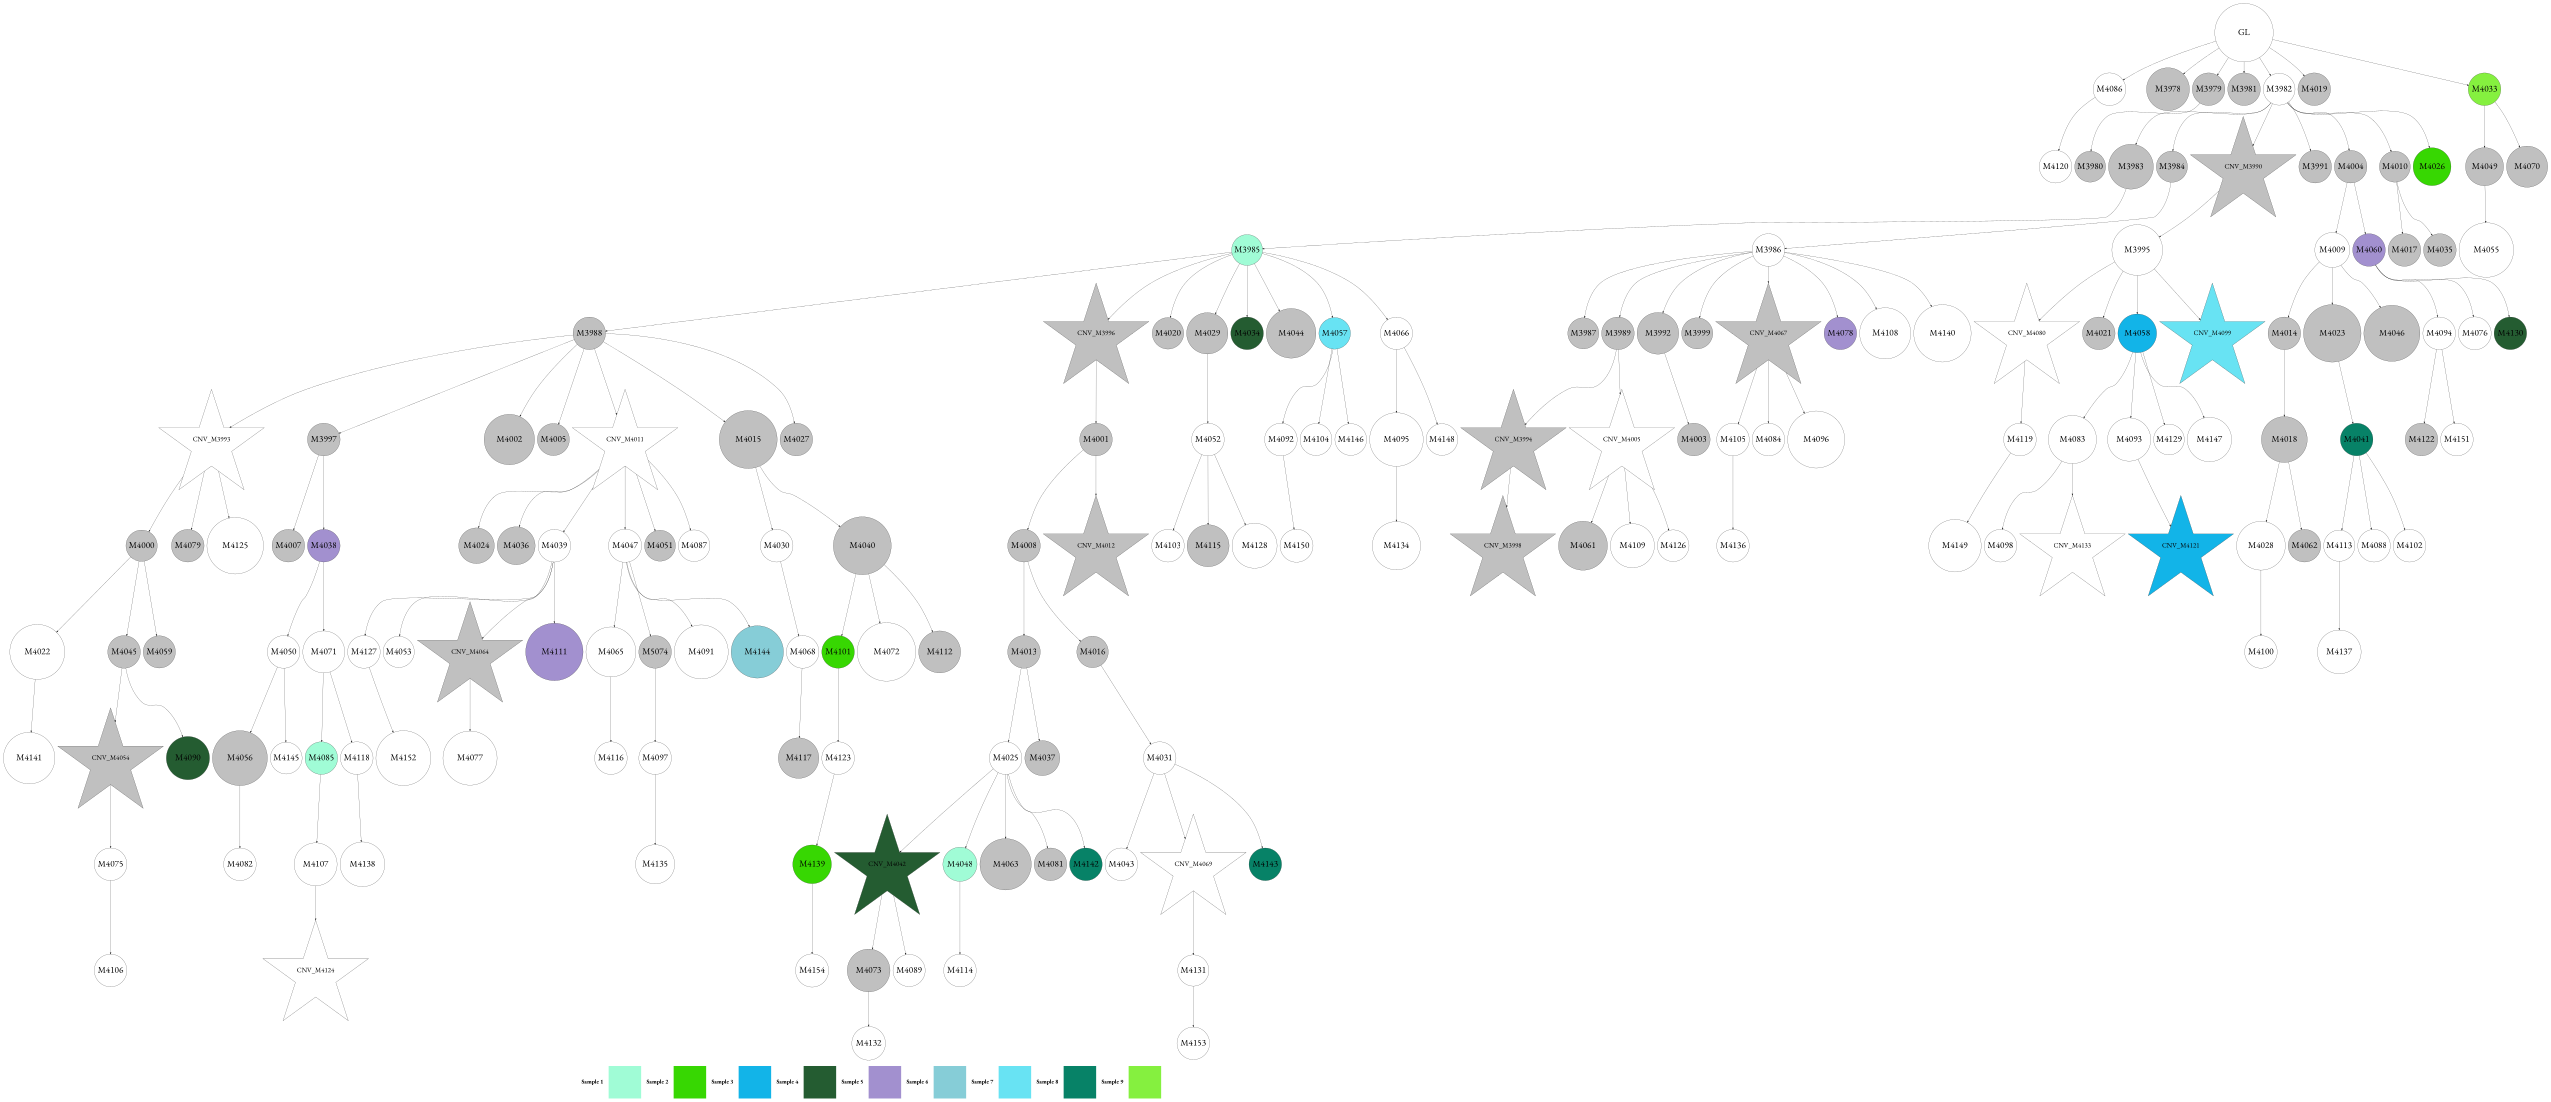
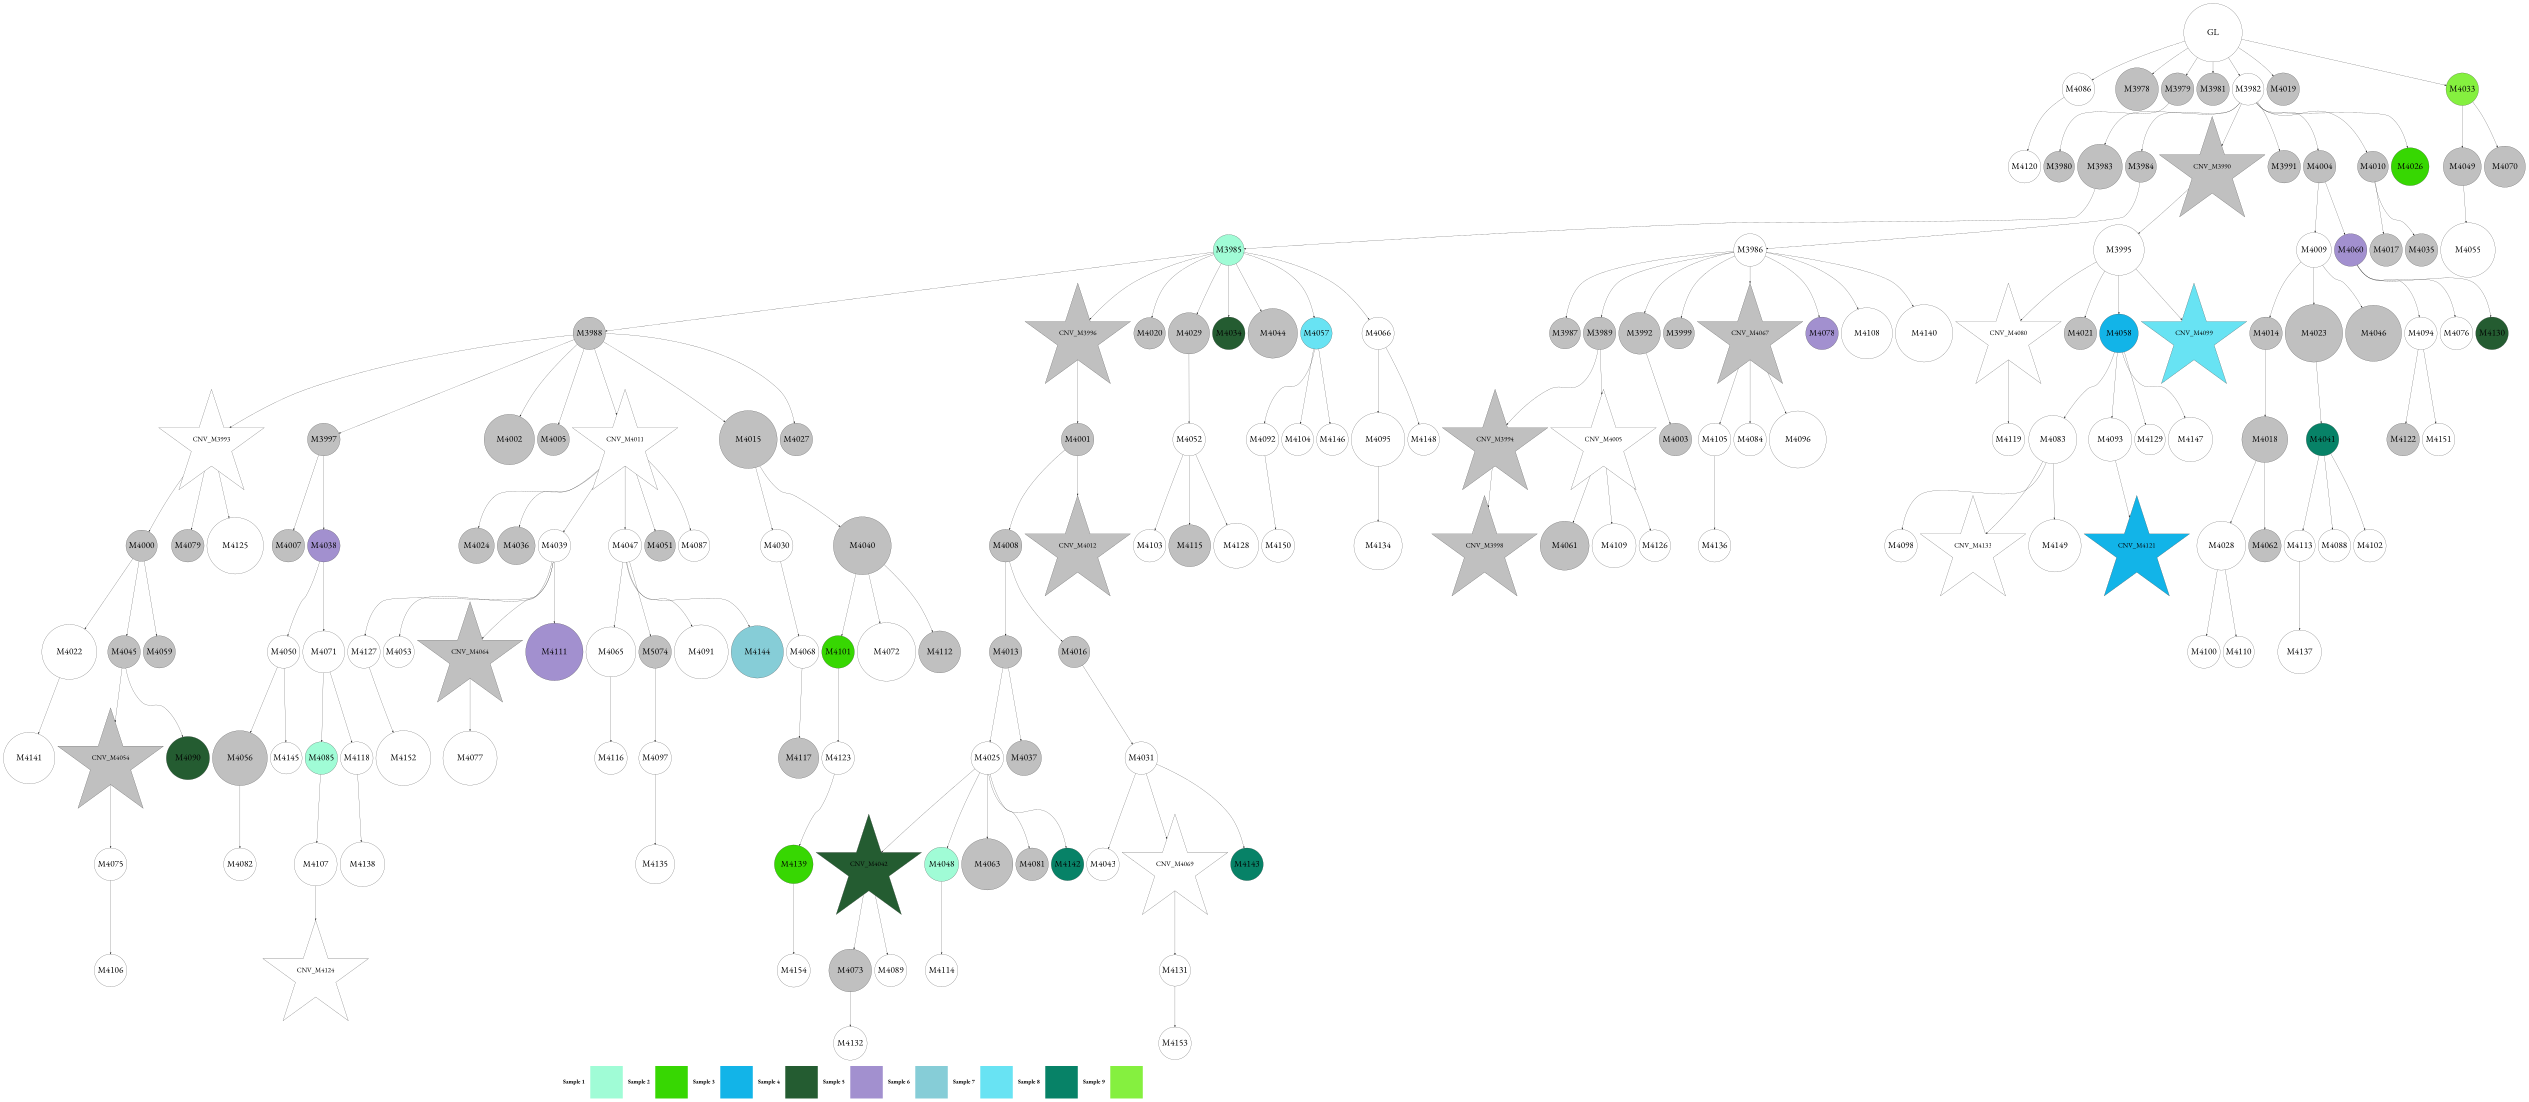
(1988, 486) -> (2054, 491)
none -> (2239, 652)
